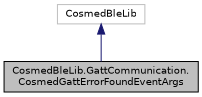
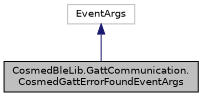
(101, 14) -> (101, 14)
